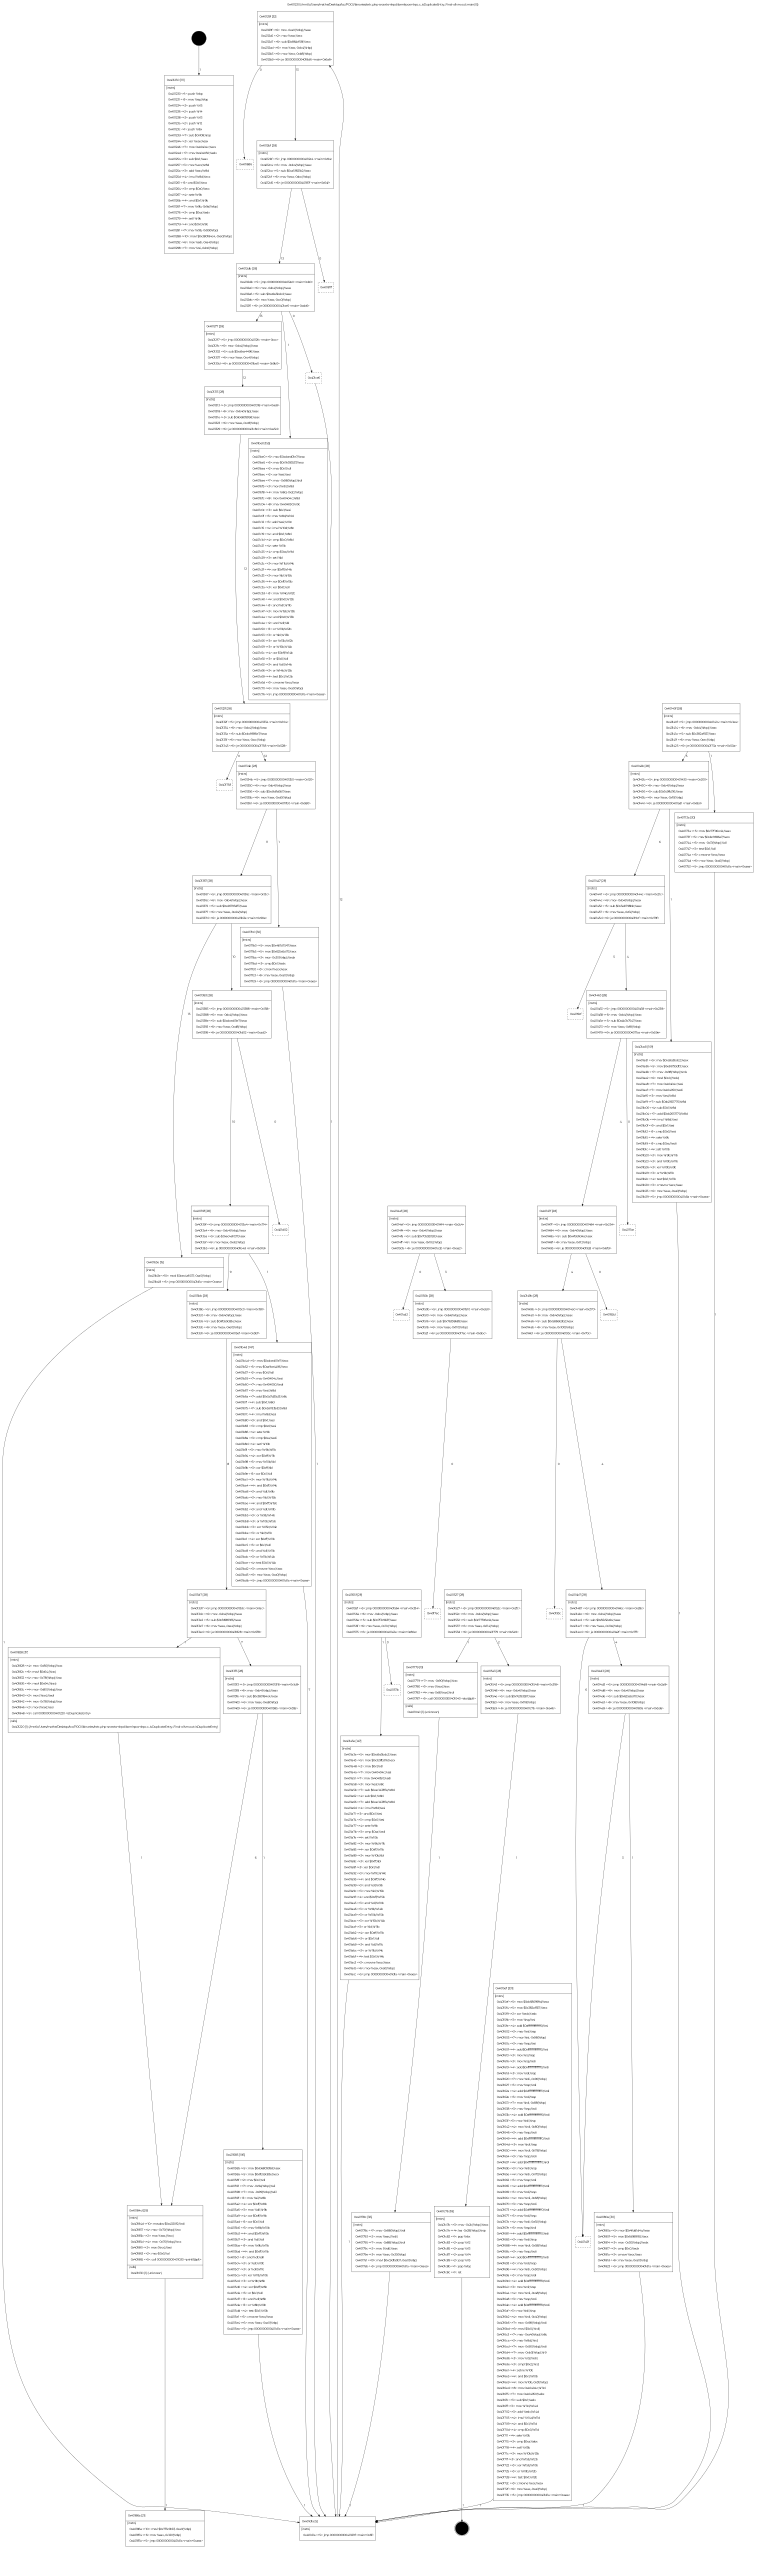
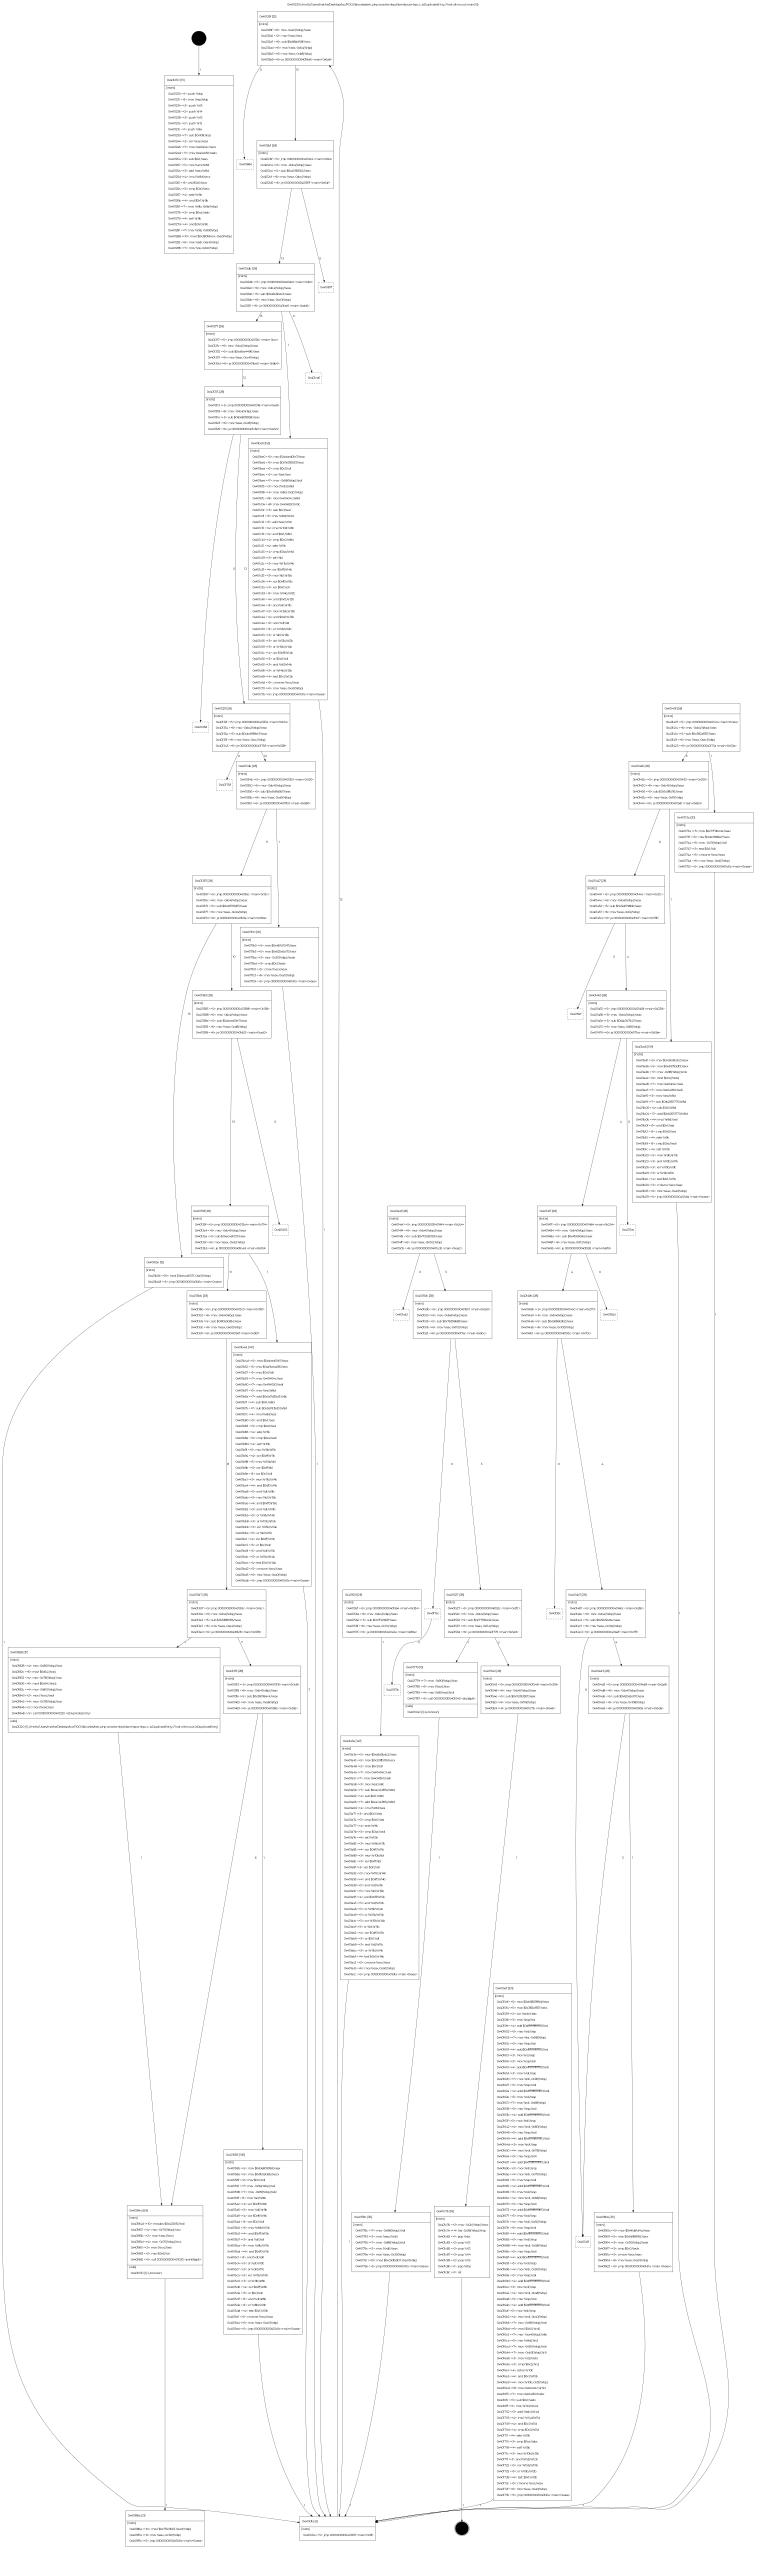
none -> (200, 727)
(330, 1448) -> (323, 1608)
none -> (468, 1463)
(388, 1660) -> (405, 1645)
